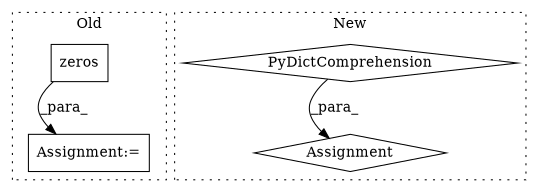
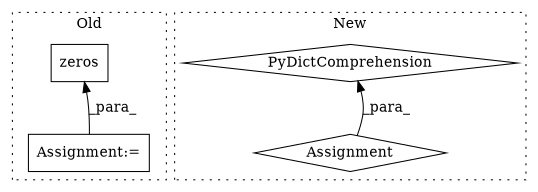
(39, 103) -> (89, 113)
(310, 104) -> (363, 114)
